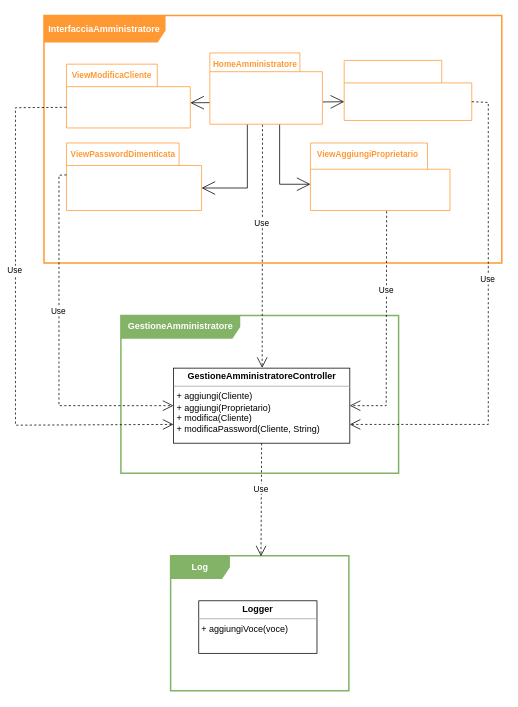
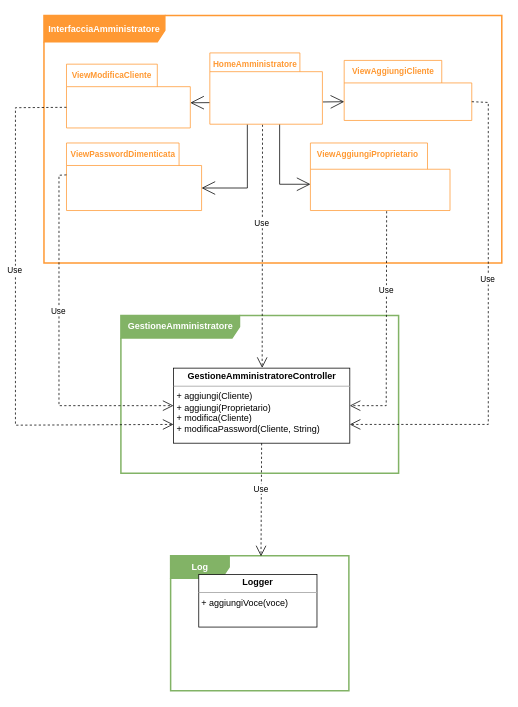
none -> (393, 72)
(258, 627) -> (258, 600)
